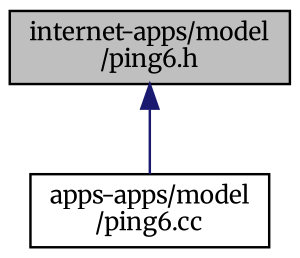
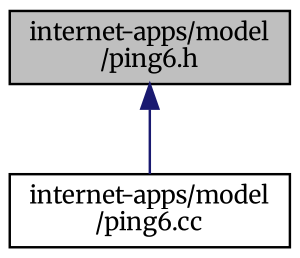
(150, 211) -> (150, 211)
